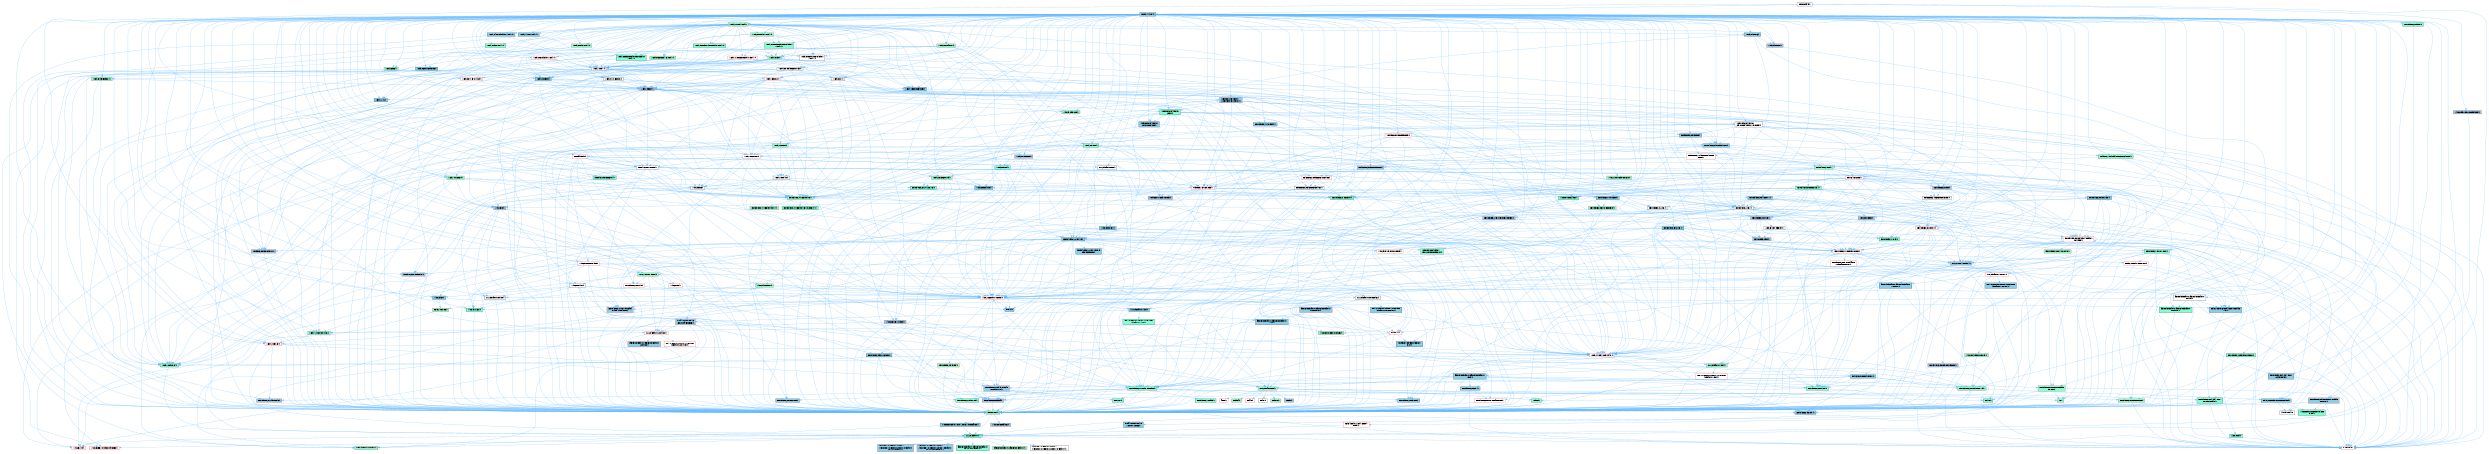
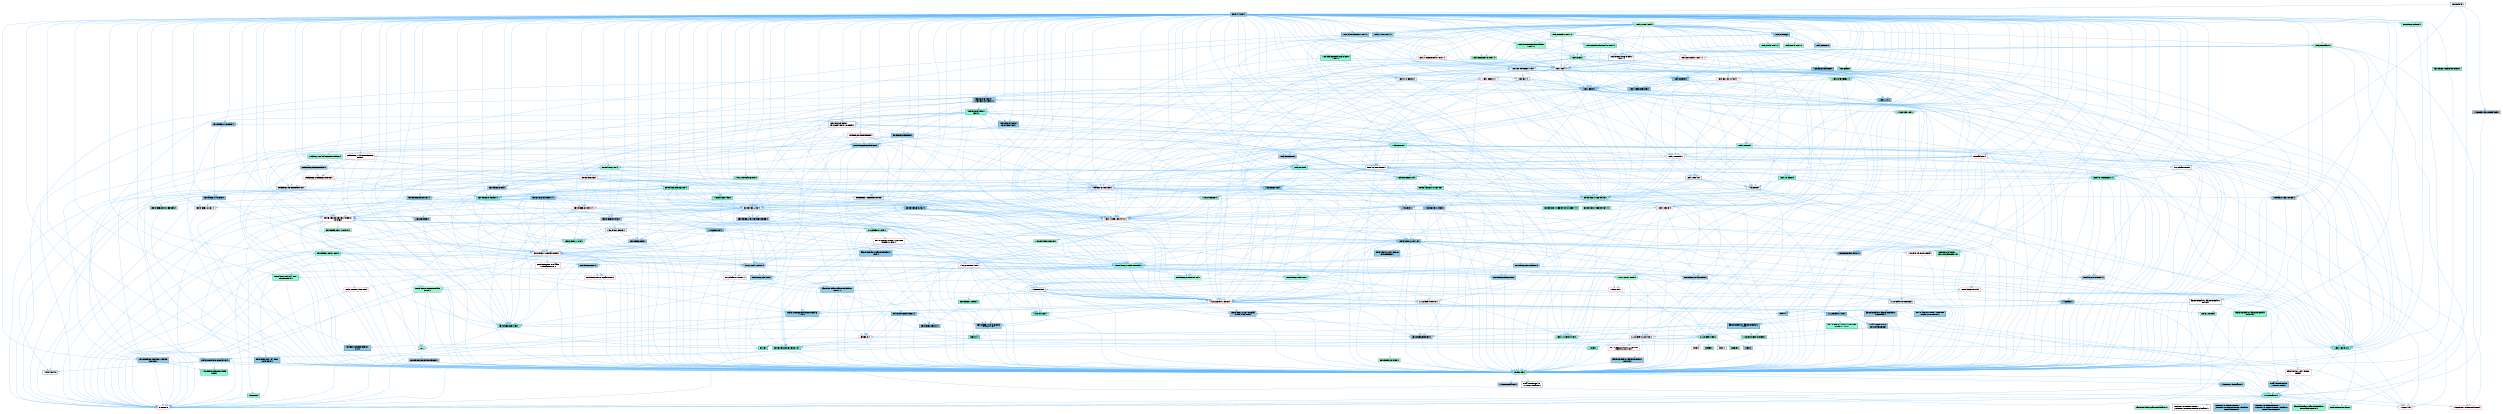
(455, 178) -> (1787, 178)
(2001, 286) -> none
(297, 338) -> (1613, 271)
none -> (1532, 384)
(1250, 401) -> none
(960, 425) -> (2232, 384)
